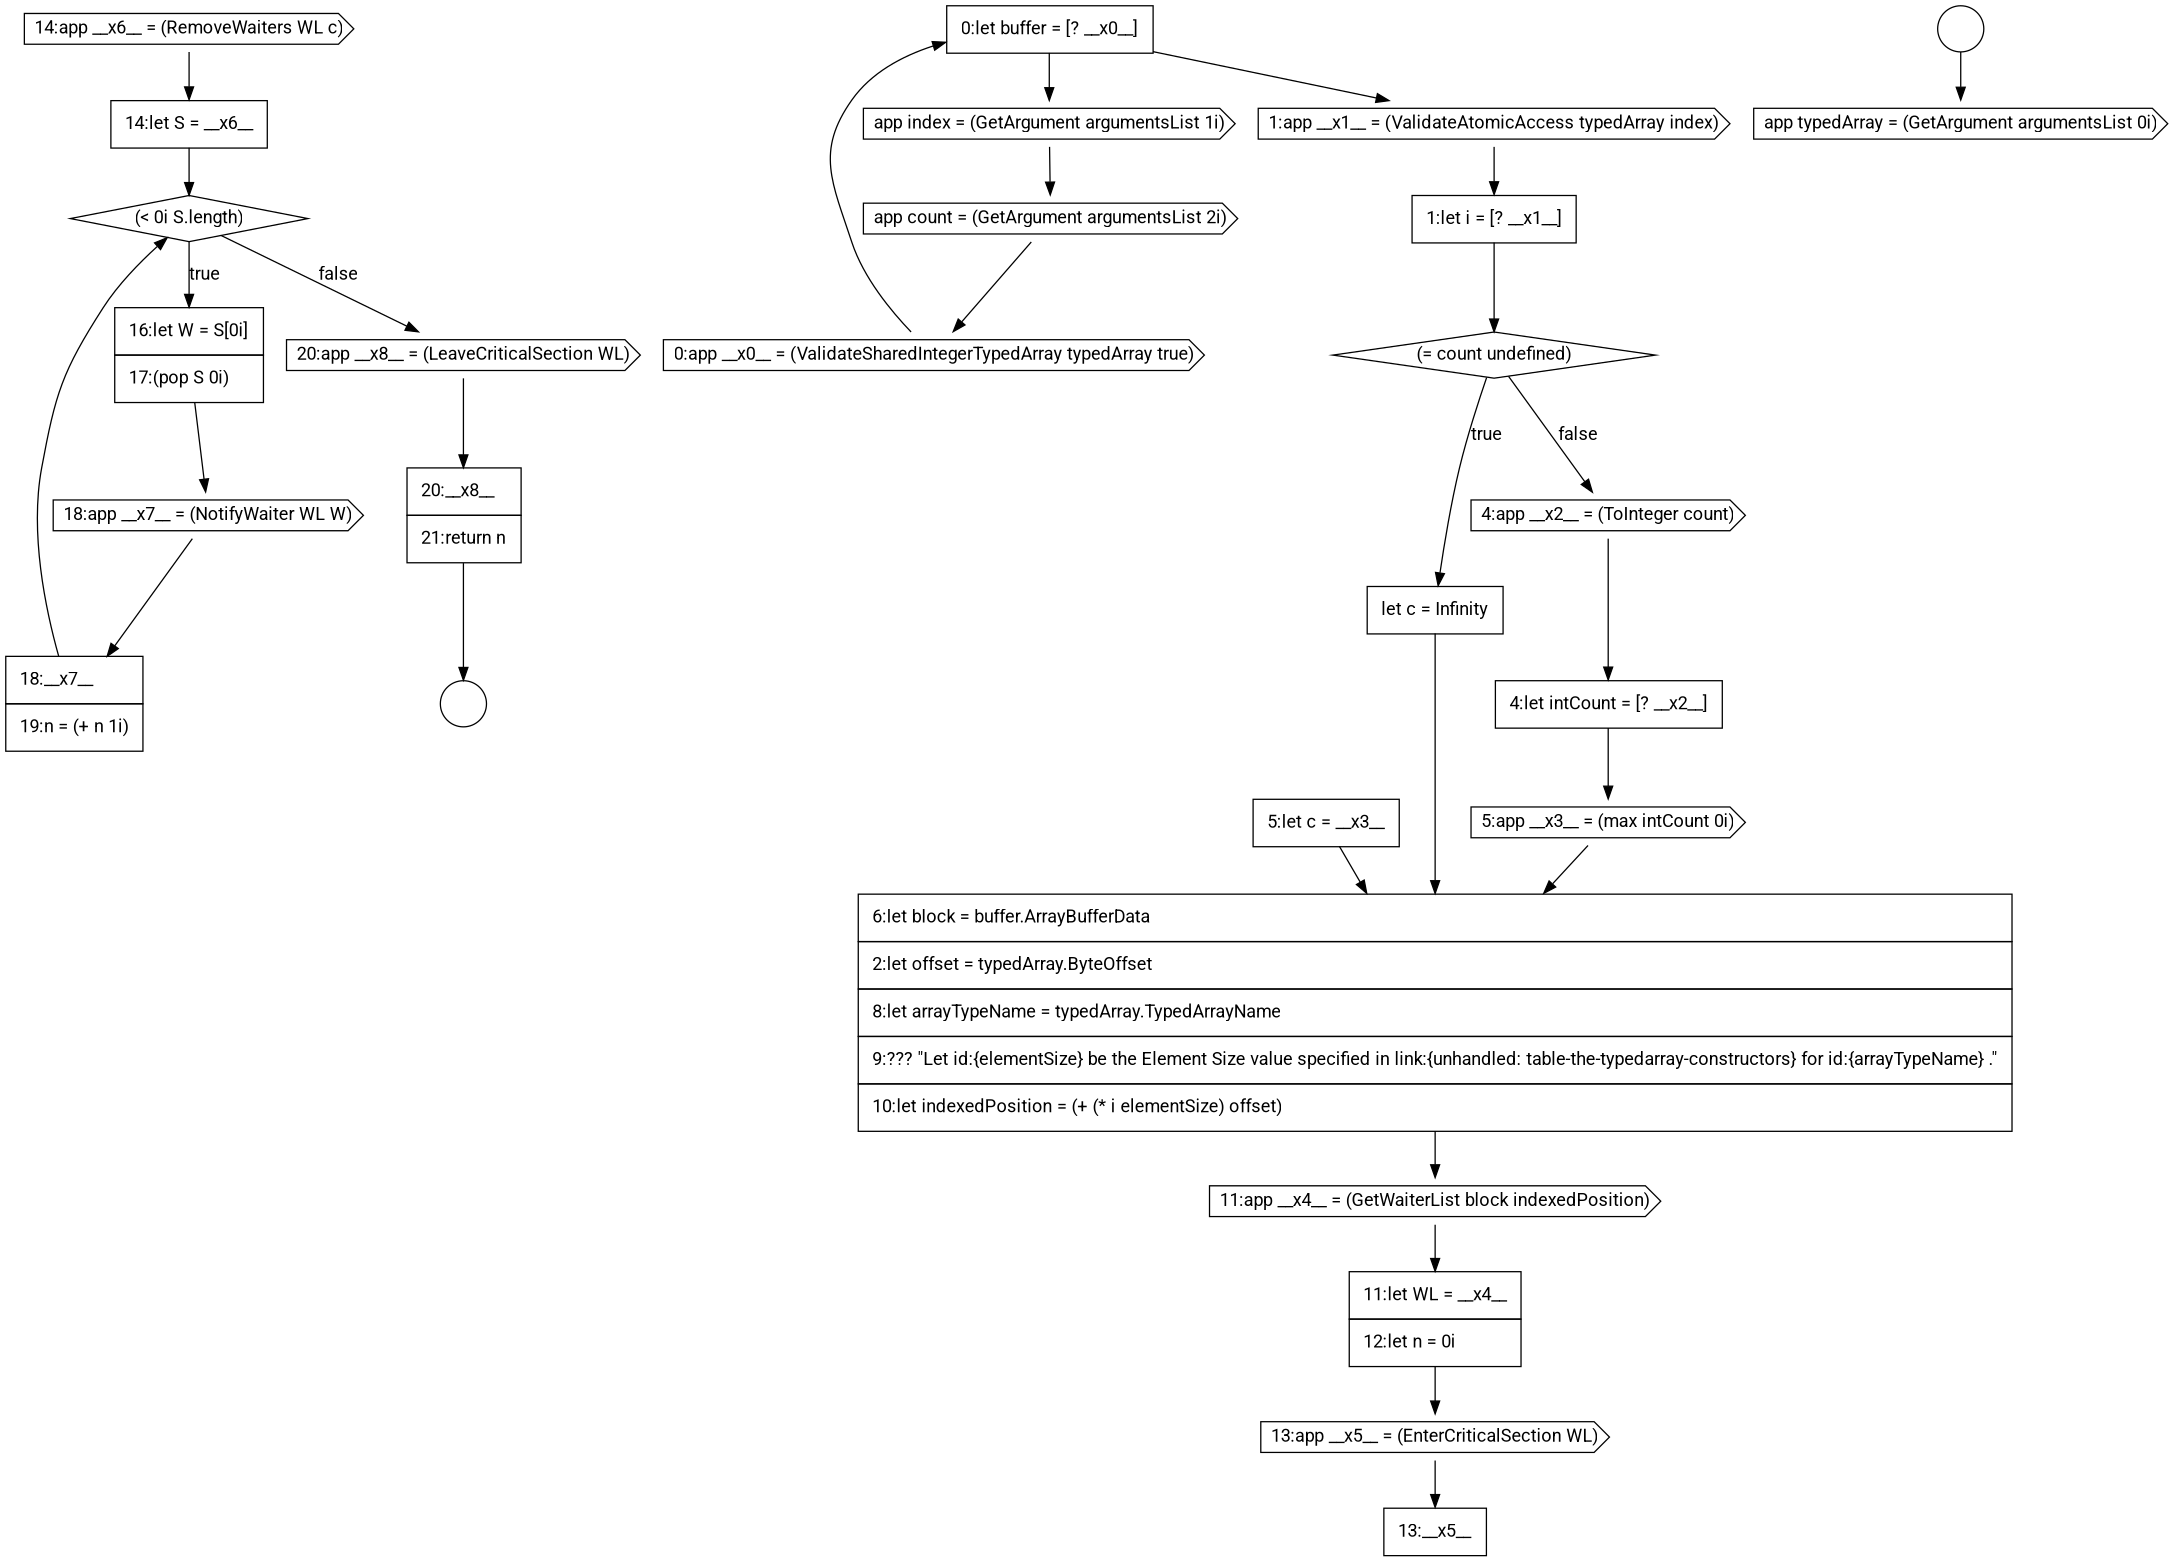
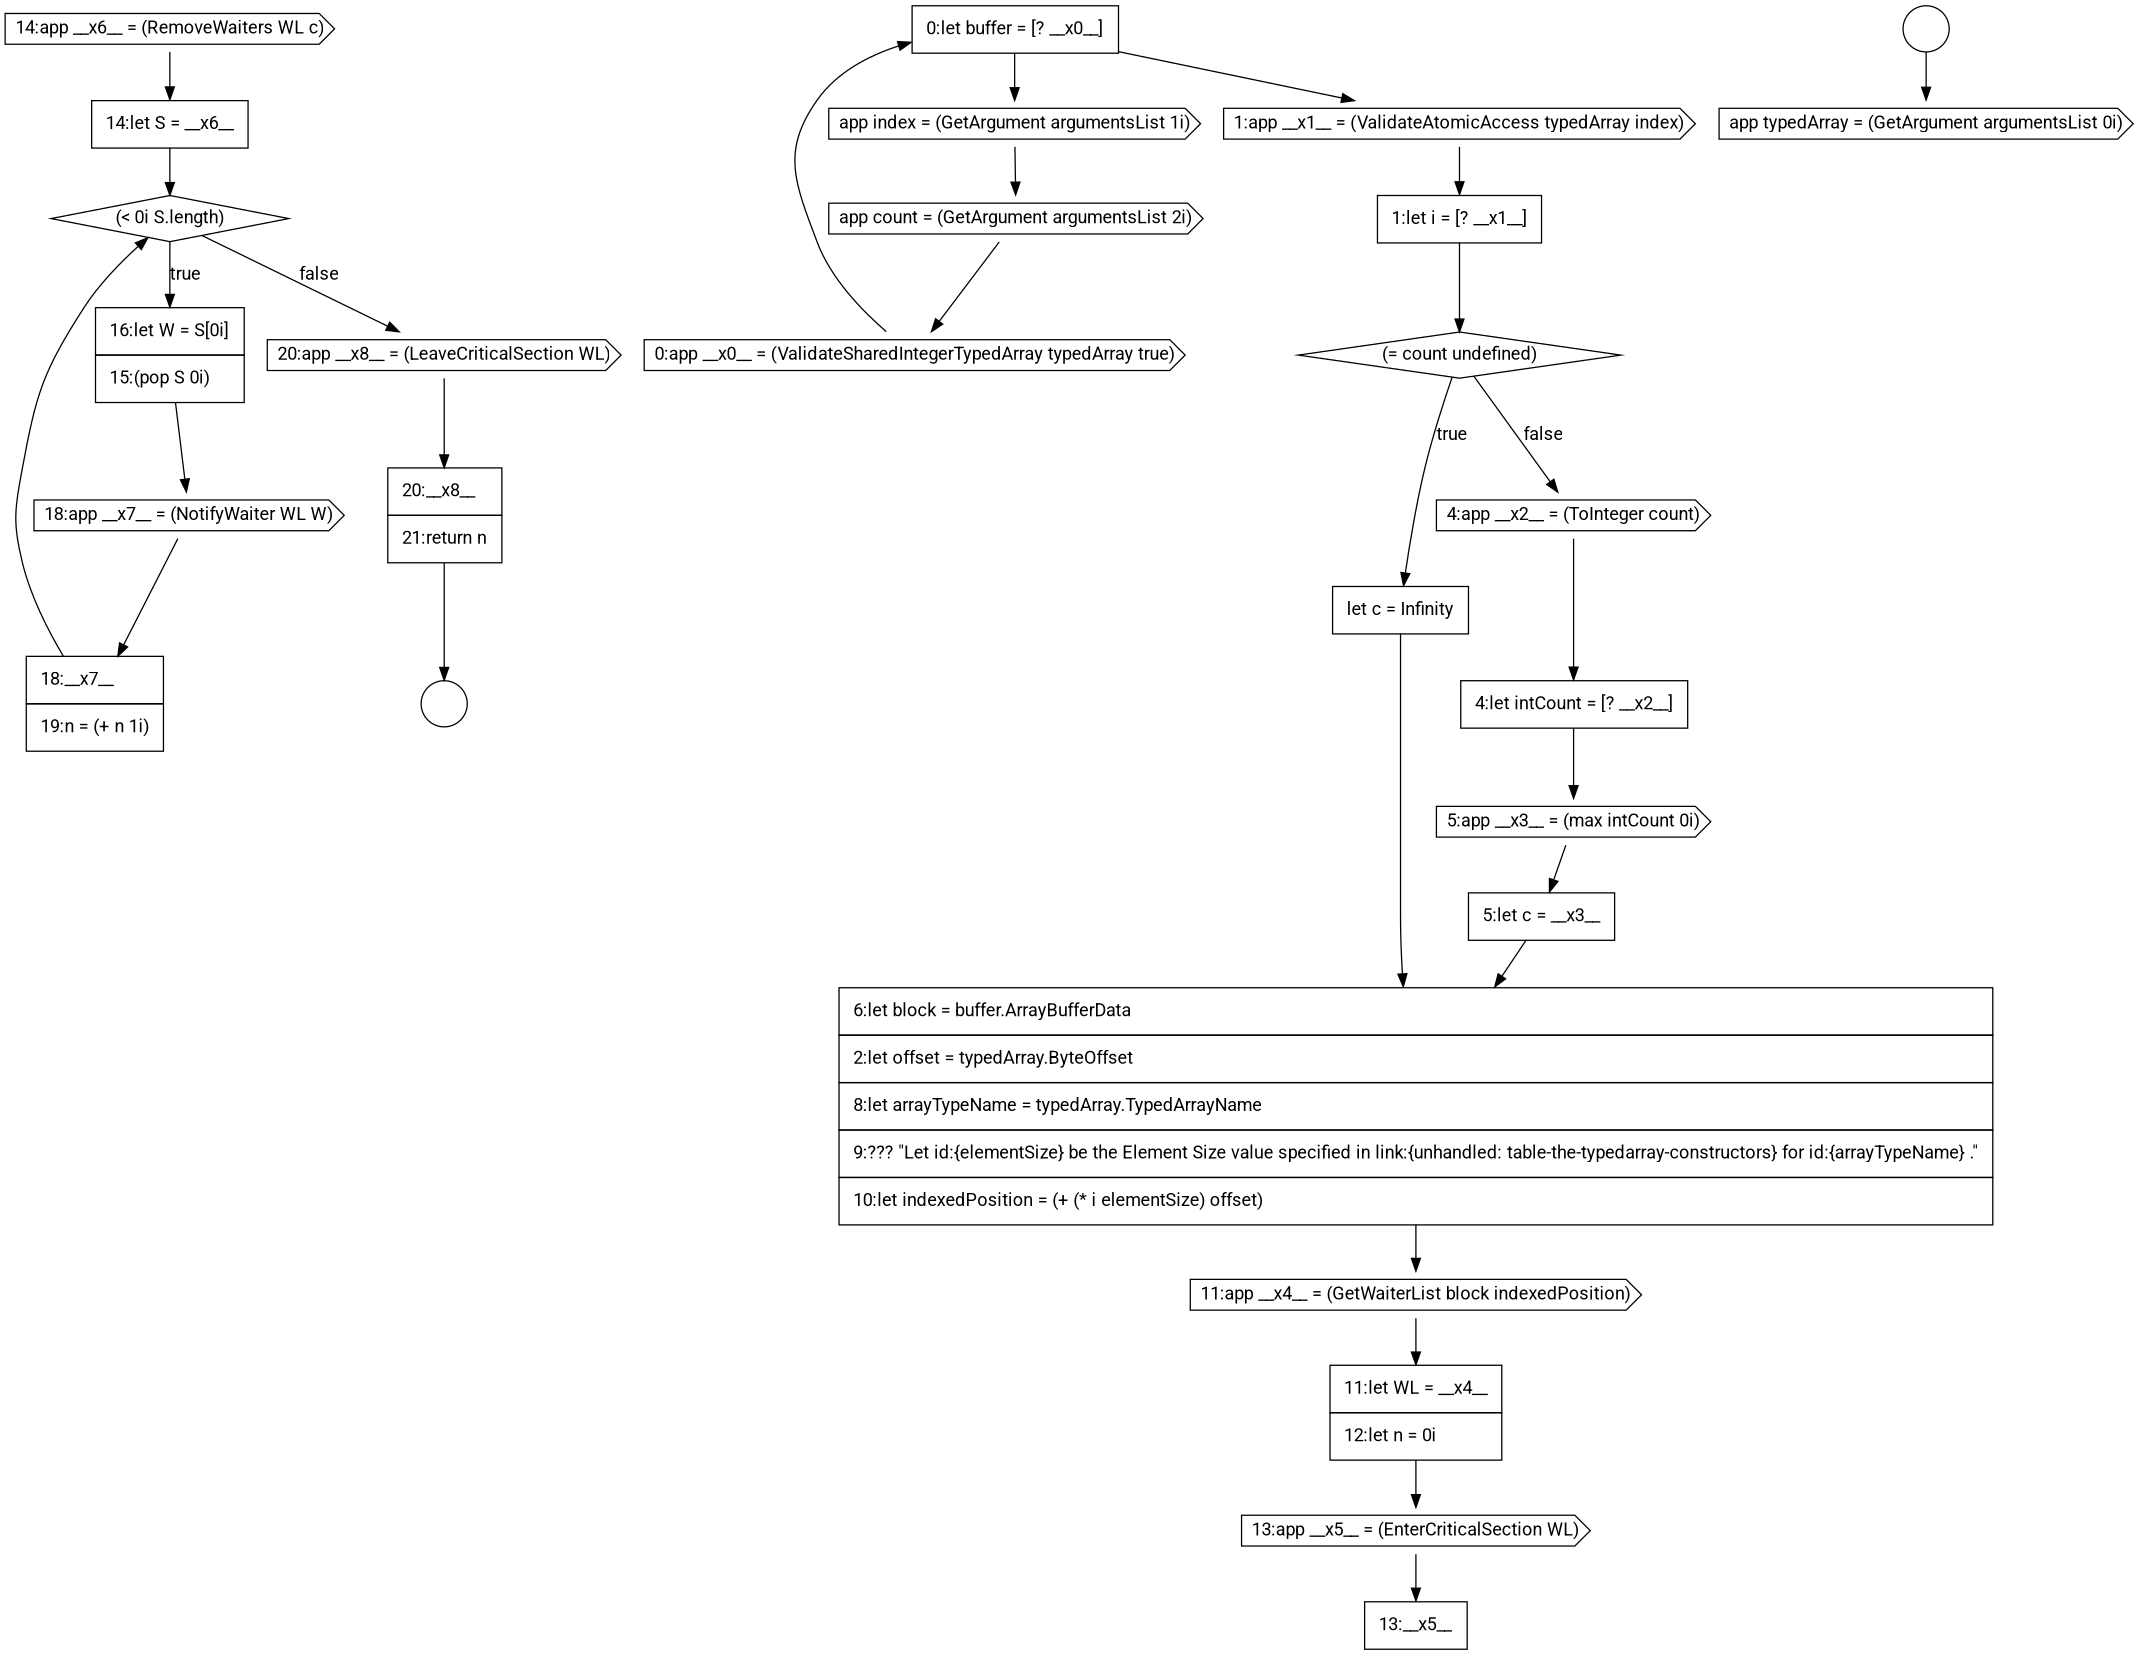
(179, 378) -> (160, 378)
(1570, 865) -> (1560, 862)
